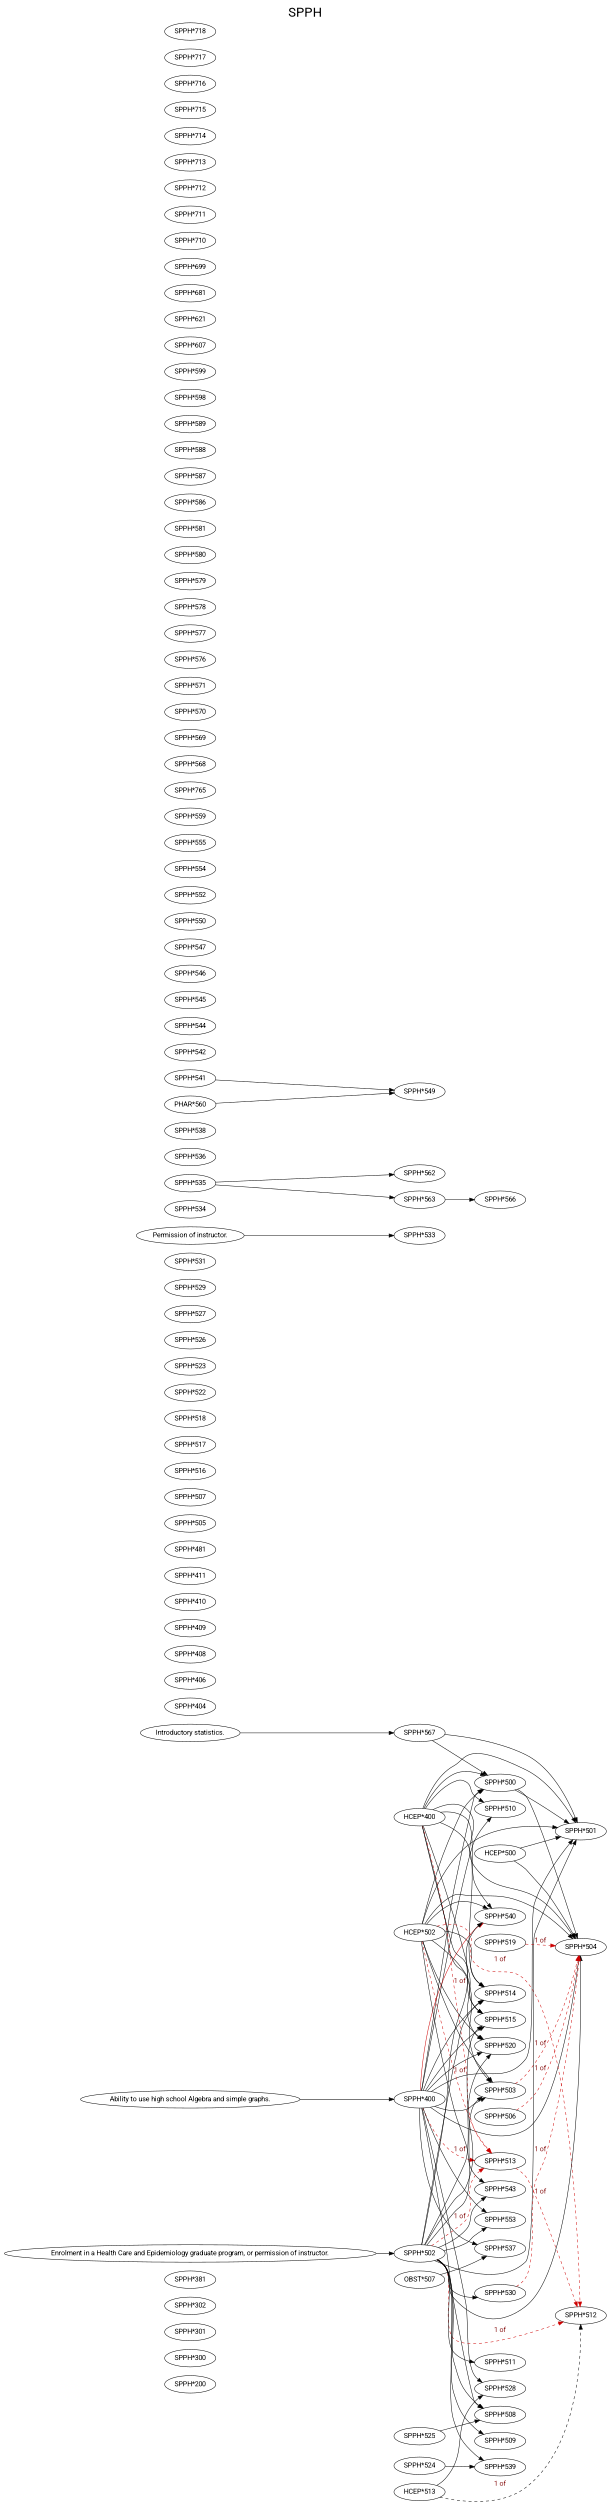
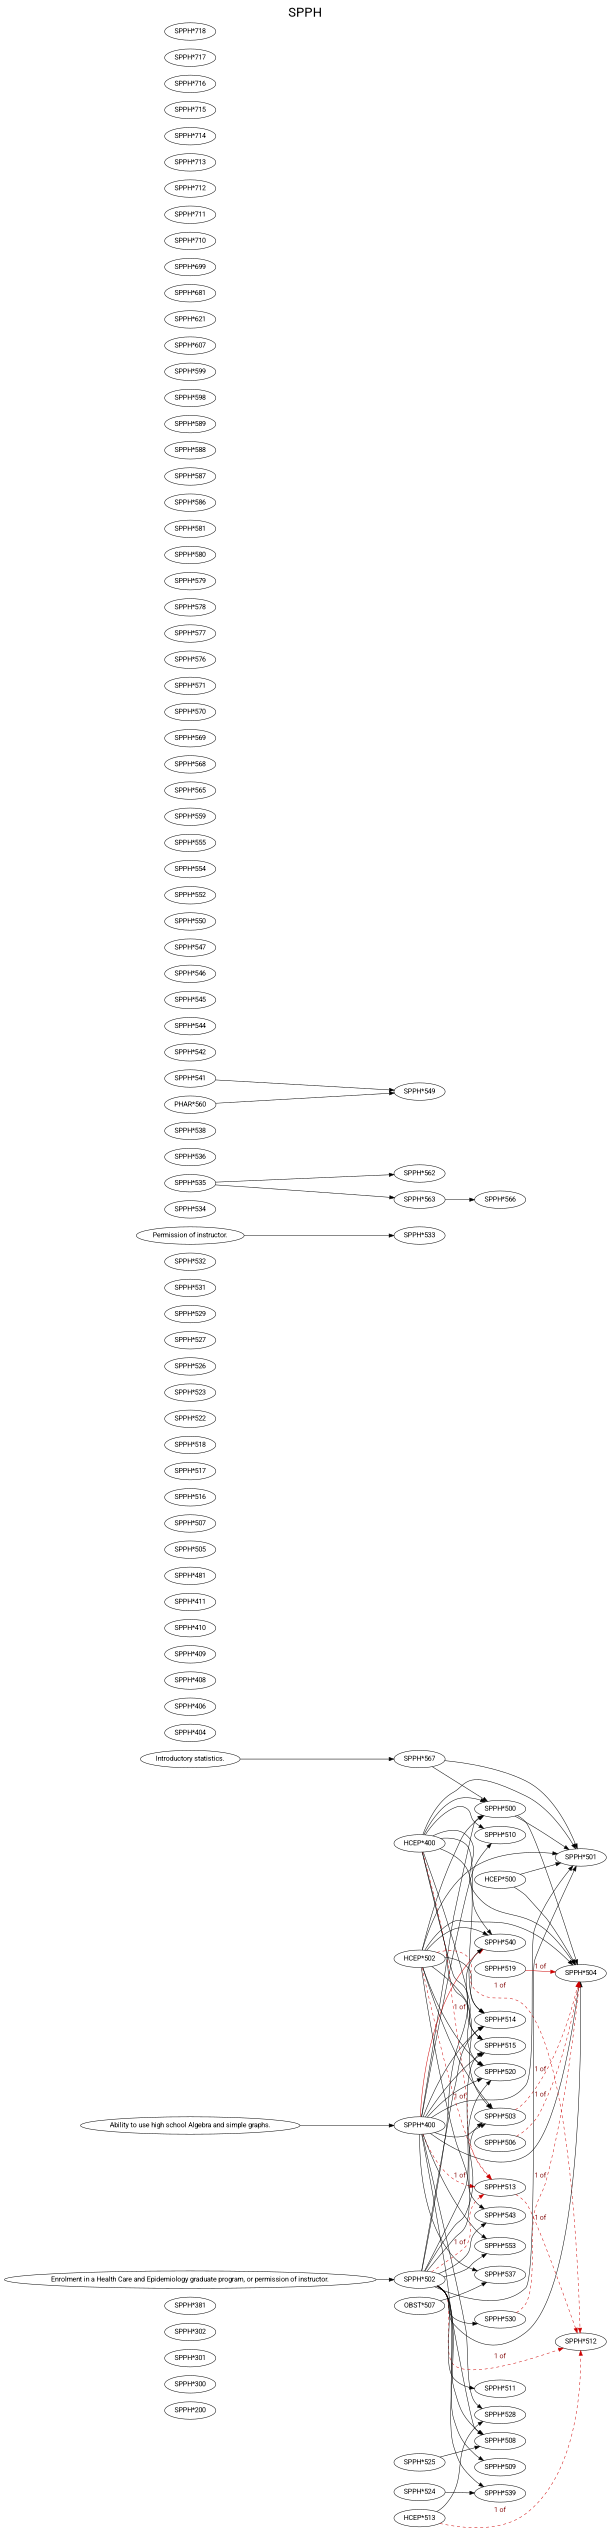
(190, 791) -> (190, 791)
none -> (190, 1262)
(538, 1945) -> (538, 1971)
(553, 2456) -> (553, 2482)
